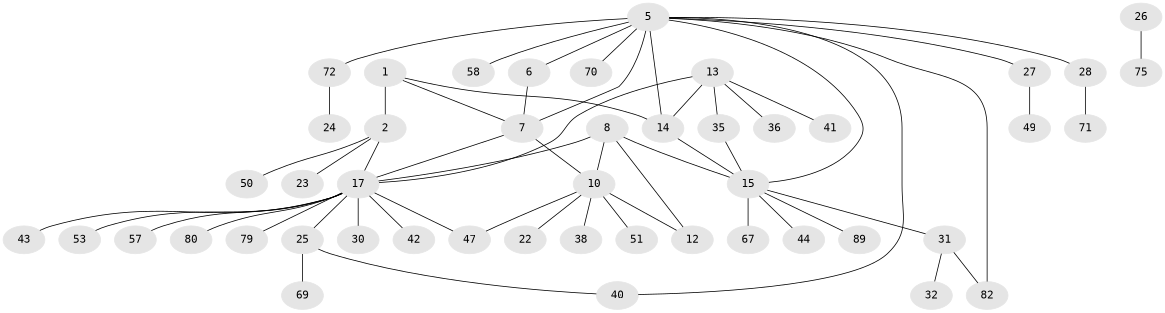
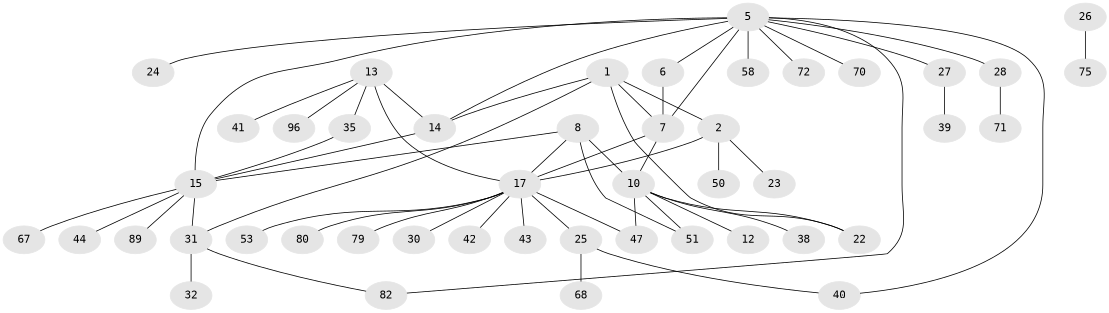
(330, 101) -> (447, 31)
(774, 128) -> (294, 128)
(1030, 128) -> (945, 128)
none -> (403, 165)
(650, 184) -> (613, 201)
none -> (692, 199)
(135, 240) -> none
(302, 296) -> (581, 296)
